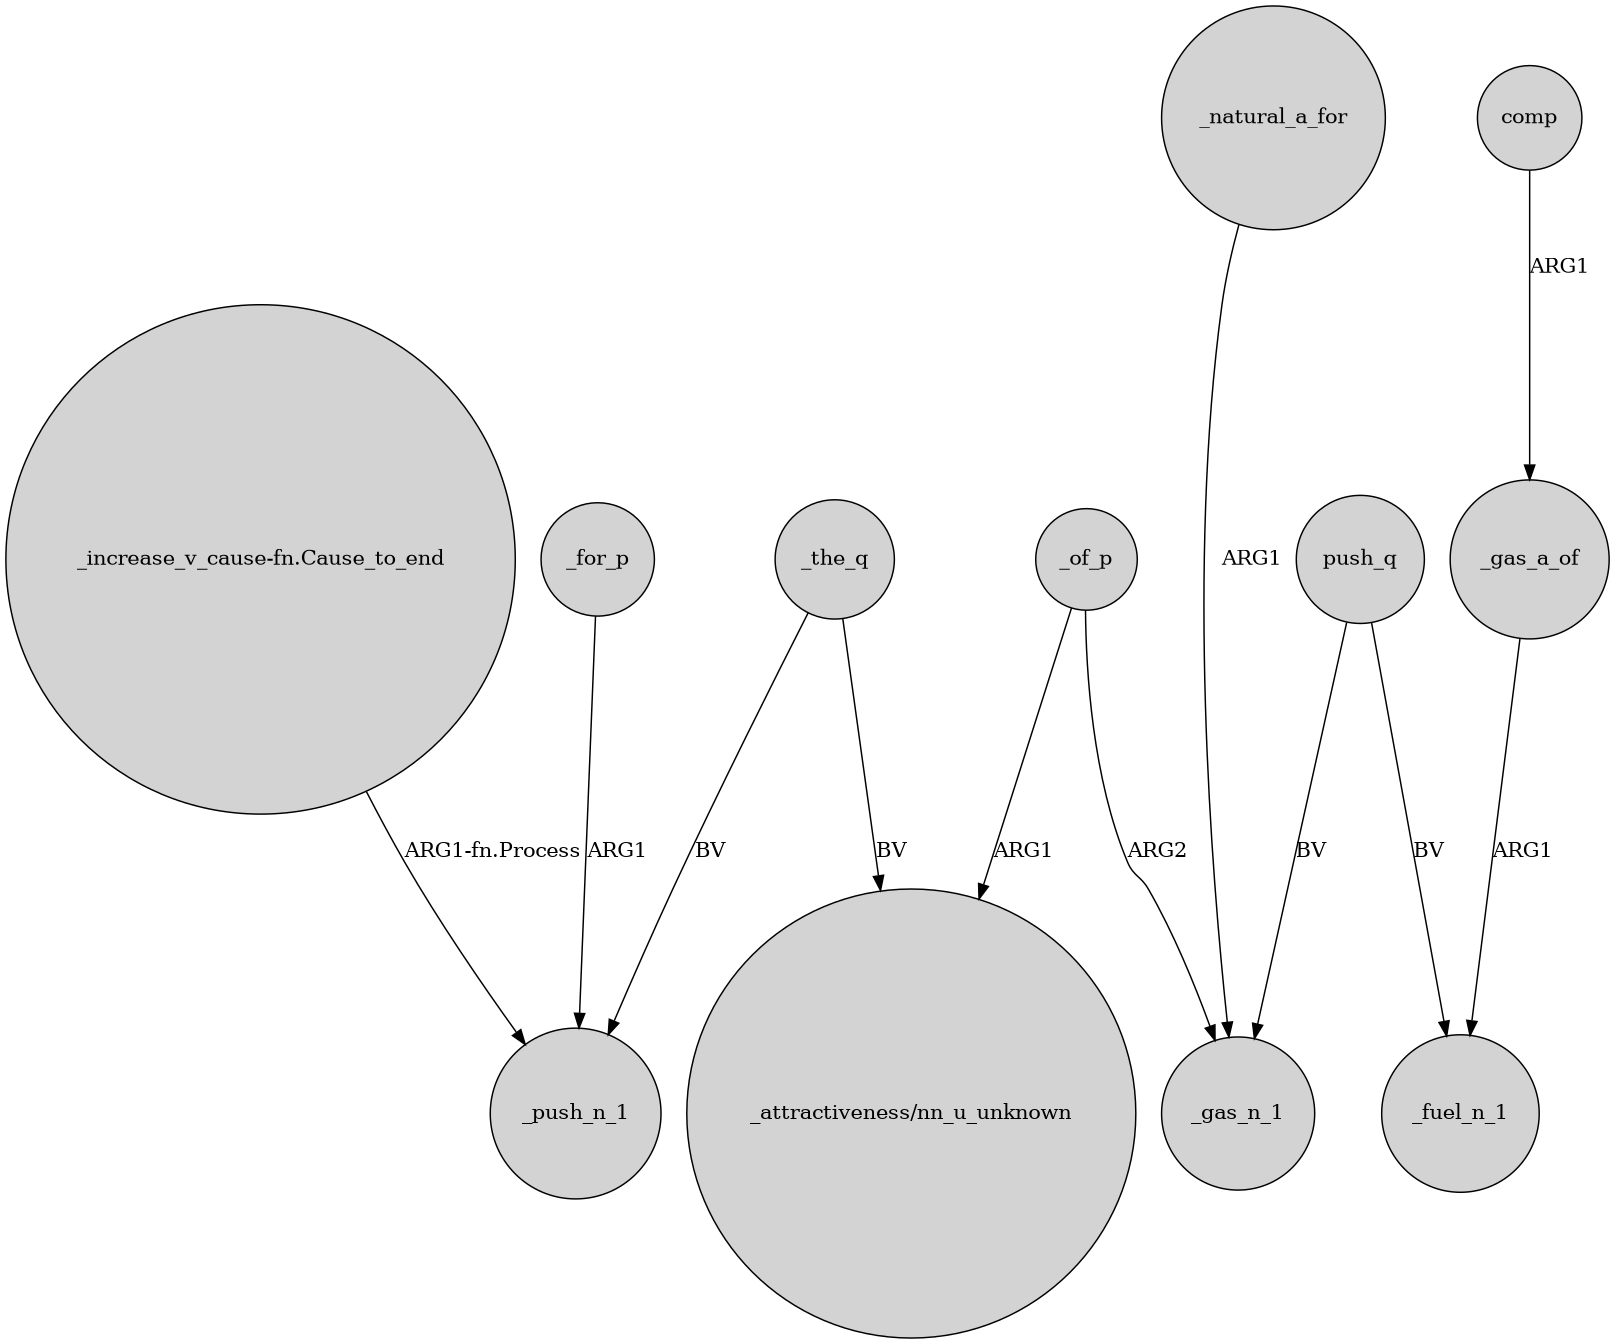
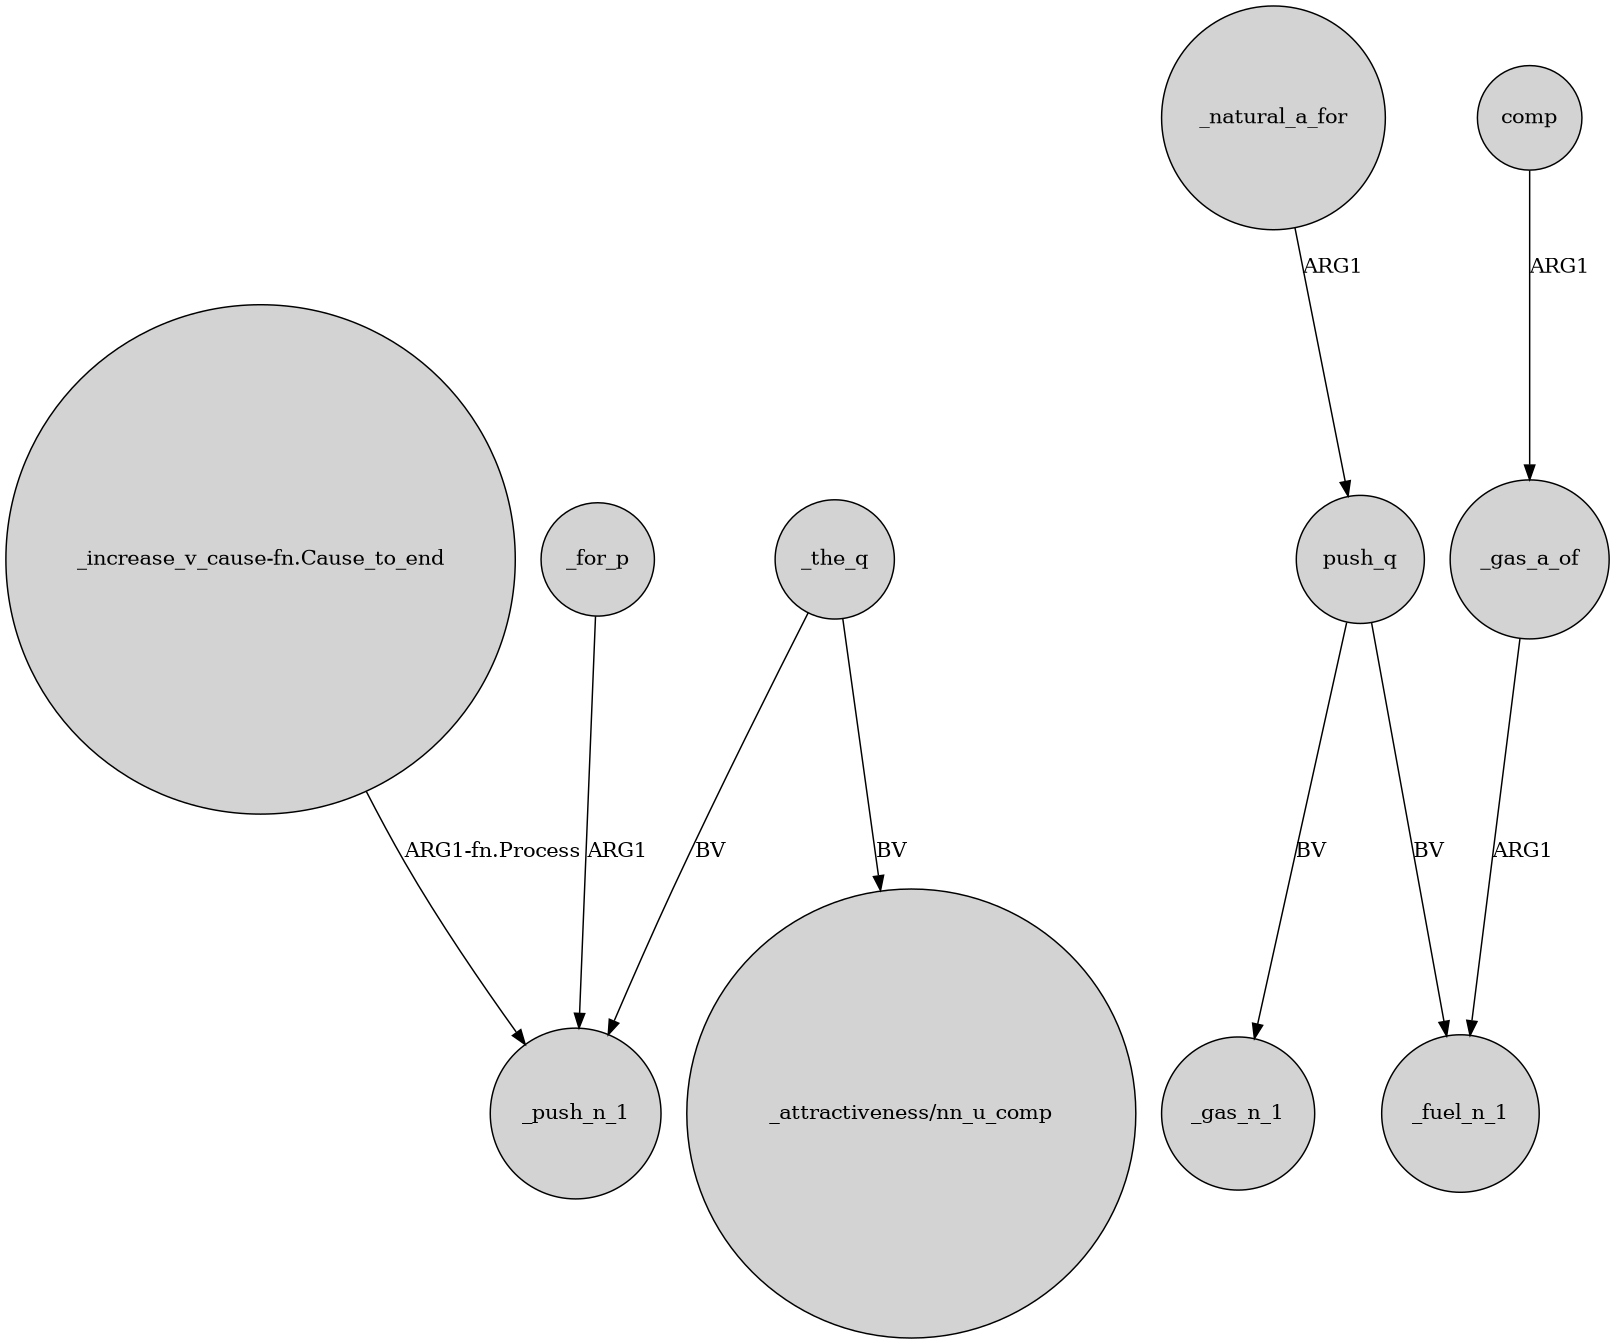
(1086, 559) -> none
(1204, 623) -> (1320, 354)
(911, 1114) -> (911, 1114)
